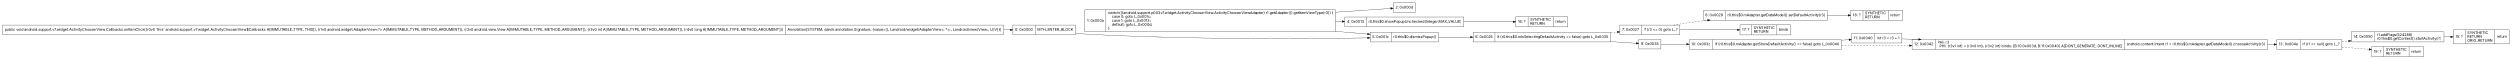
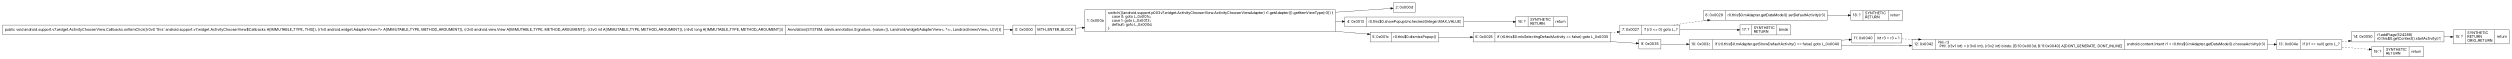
(1221, 38) -> (1079, 28)
(1910, 39) -> (1910, 39)
(1875, 46) -> (1875, 46)
